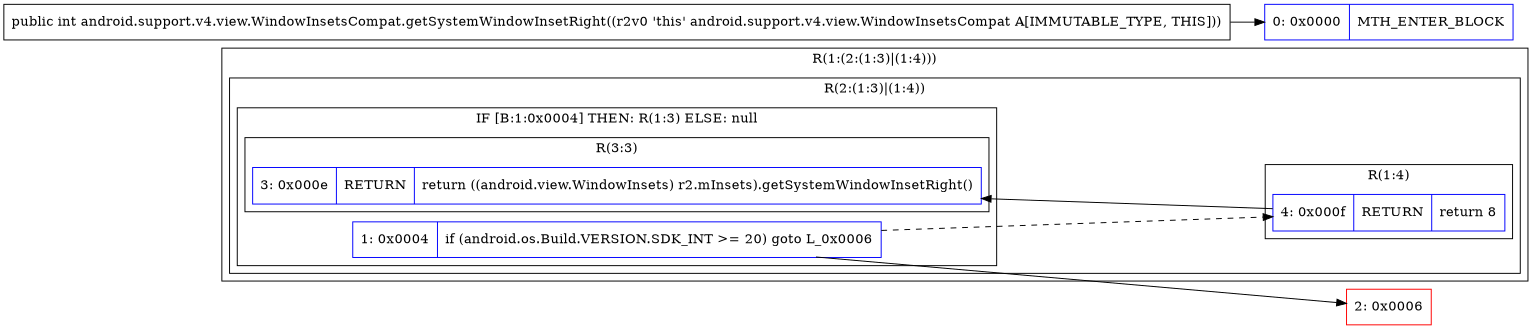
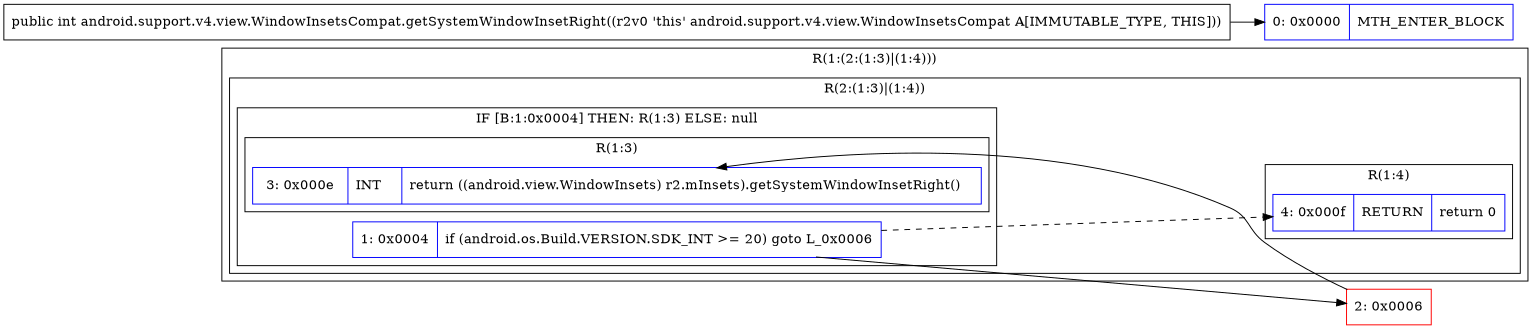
(617, 149) -> (617, 149)
(375, 185) -> (369, 185)
(1132, 204) -> (1053, 162)
(1468, 212) -> (1468, 212)
